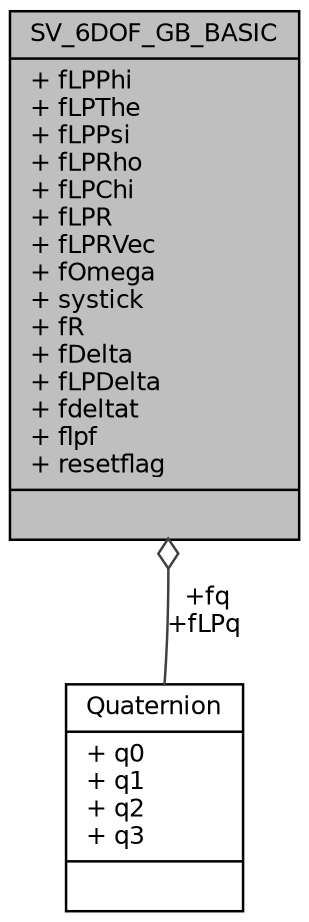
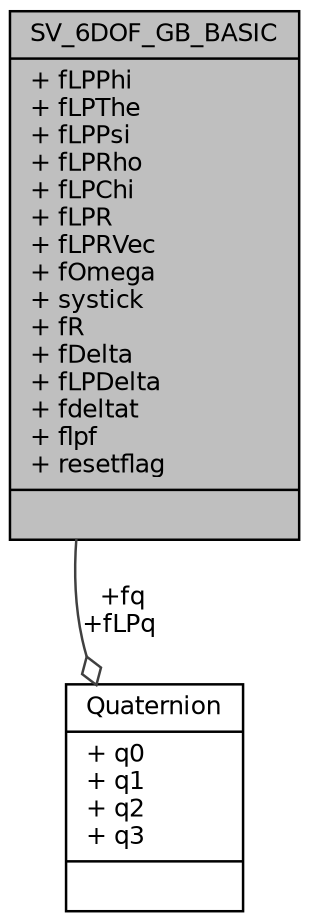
(167, 627) -> (76, 598)
